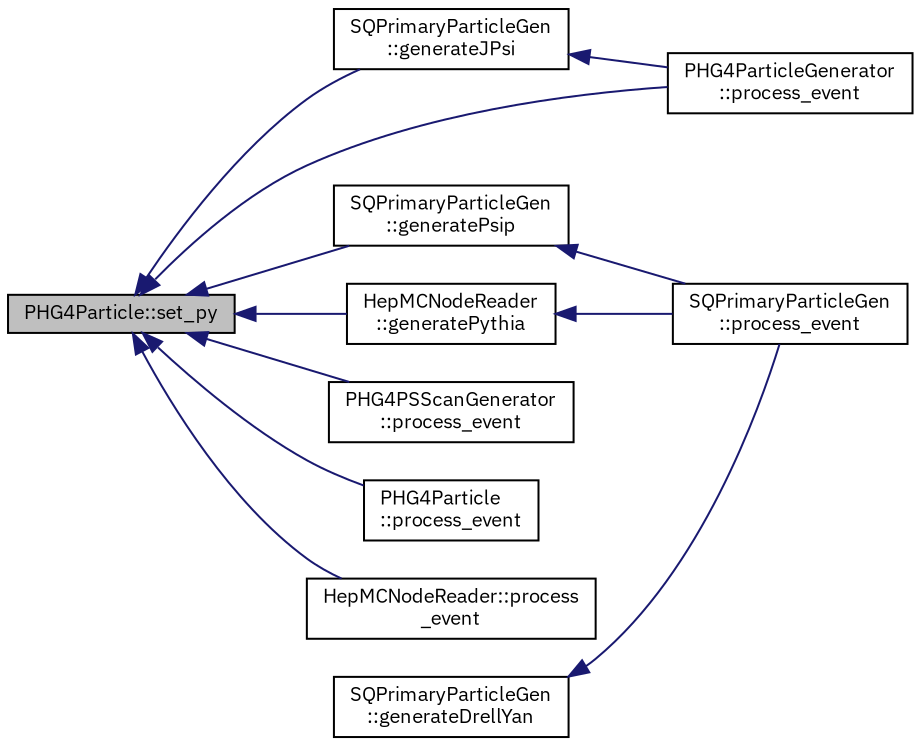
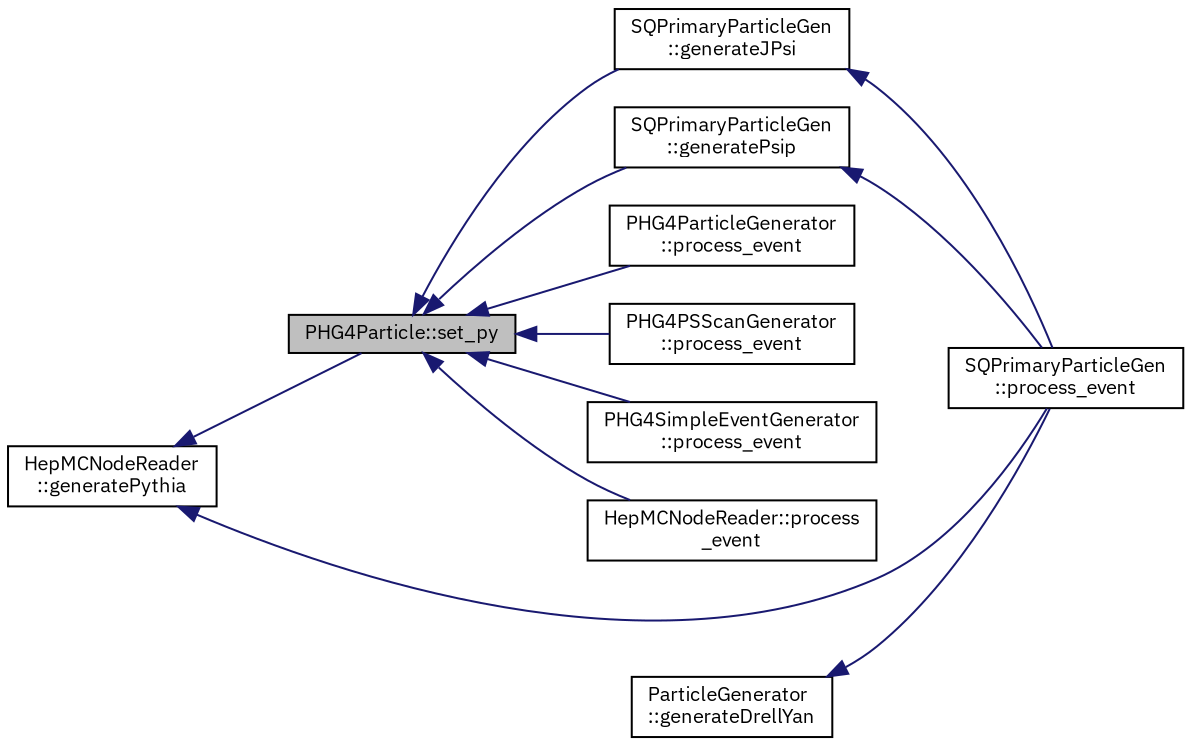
(629, 62) -> (976, 201)
(301, 314) -> (278, 395)
(451, 510) -> (732, 432)
(451, 707) -> (732, 707)
